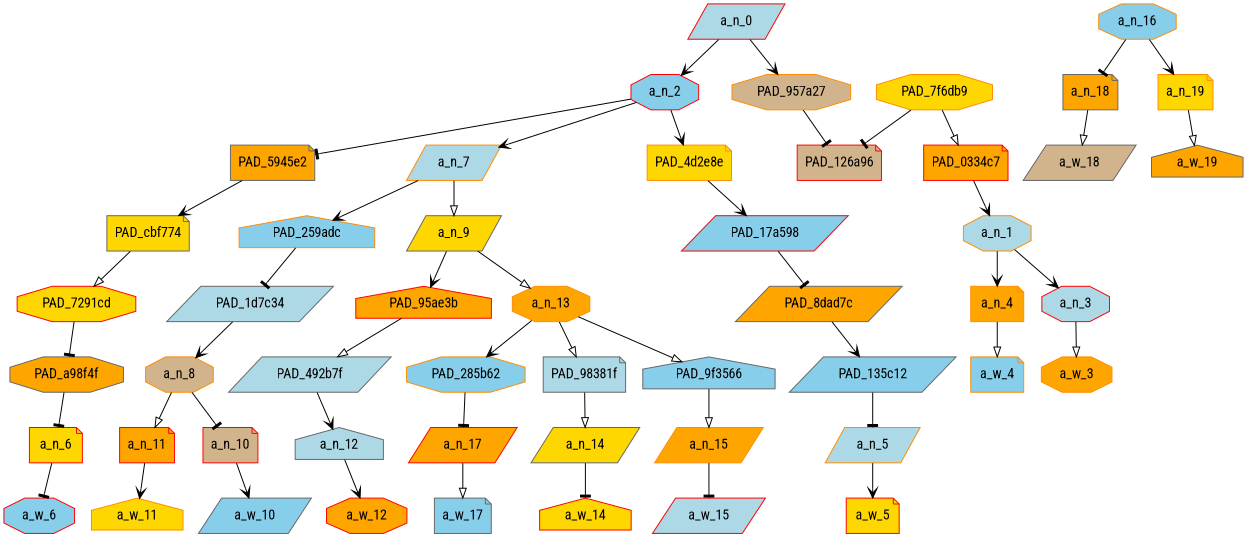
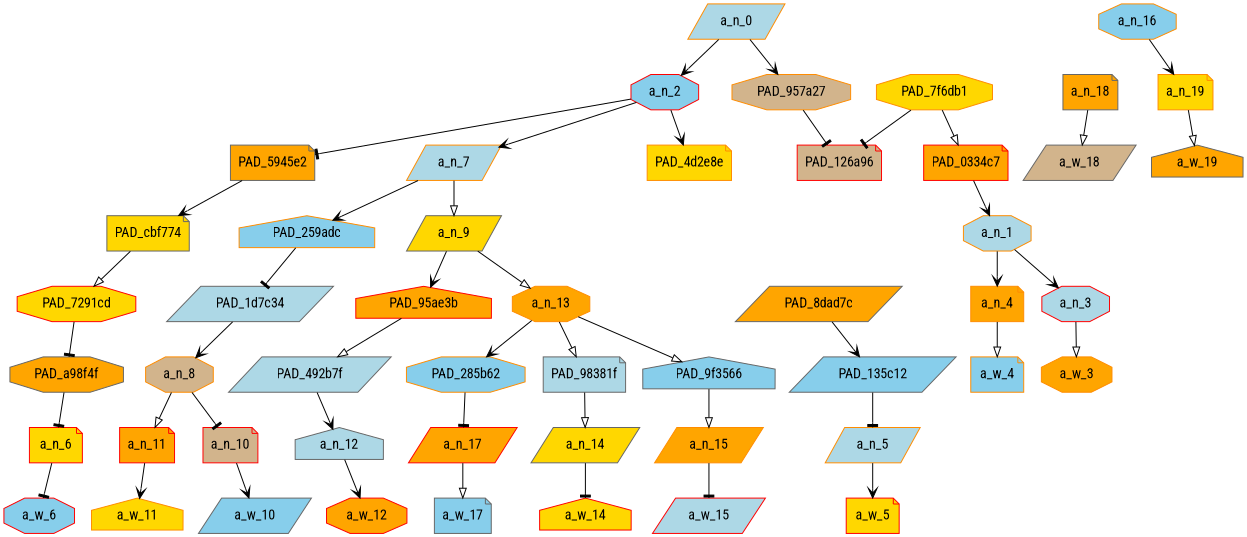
(736, 22) -> (736, 22)
(1115, 55) -> none
(934, 92) -> (934, 92)
(765, 233) -> none
